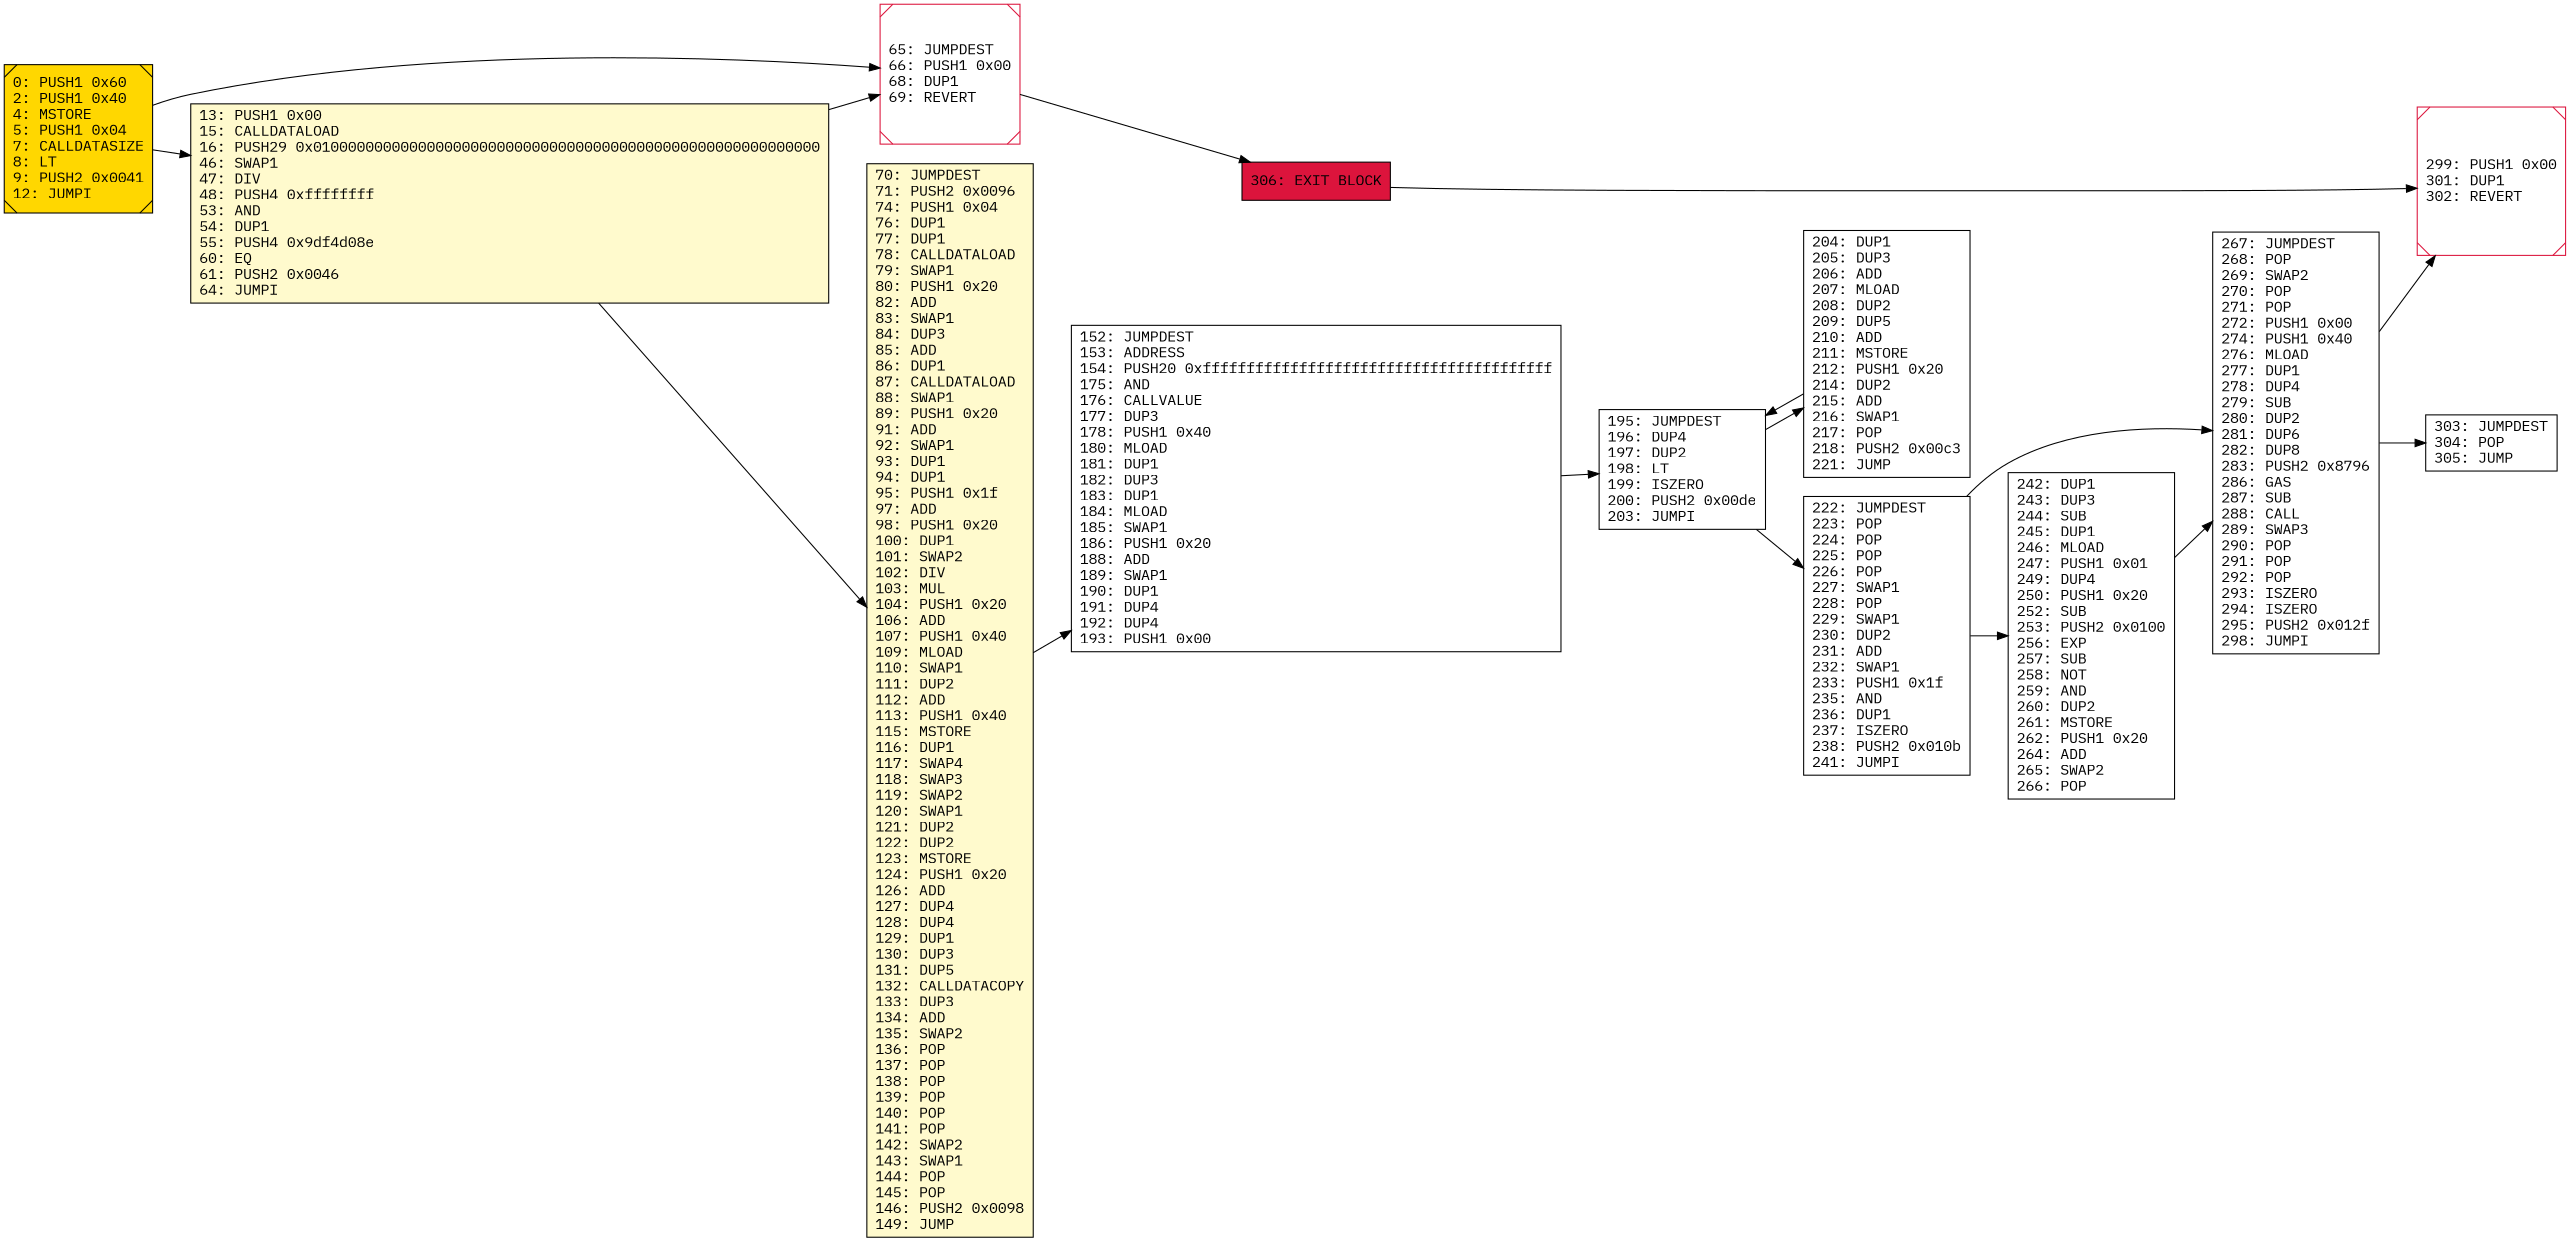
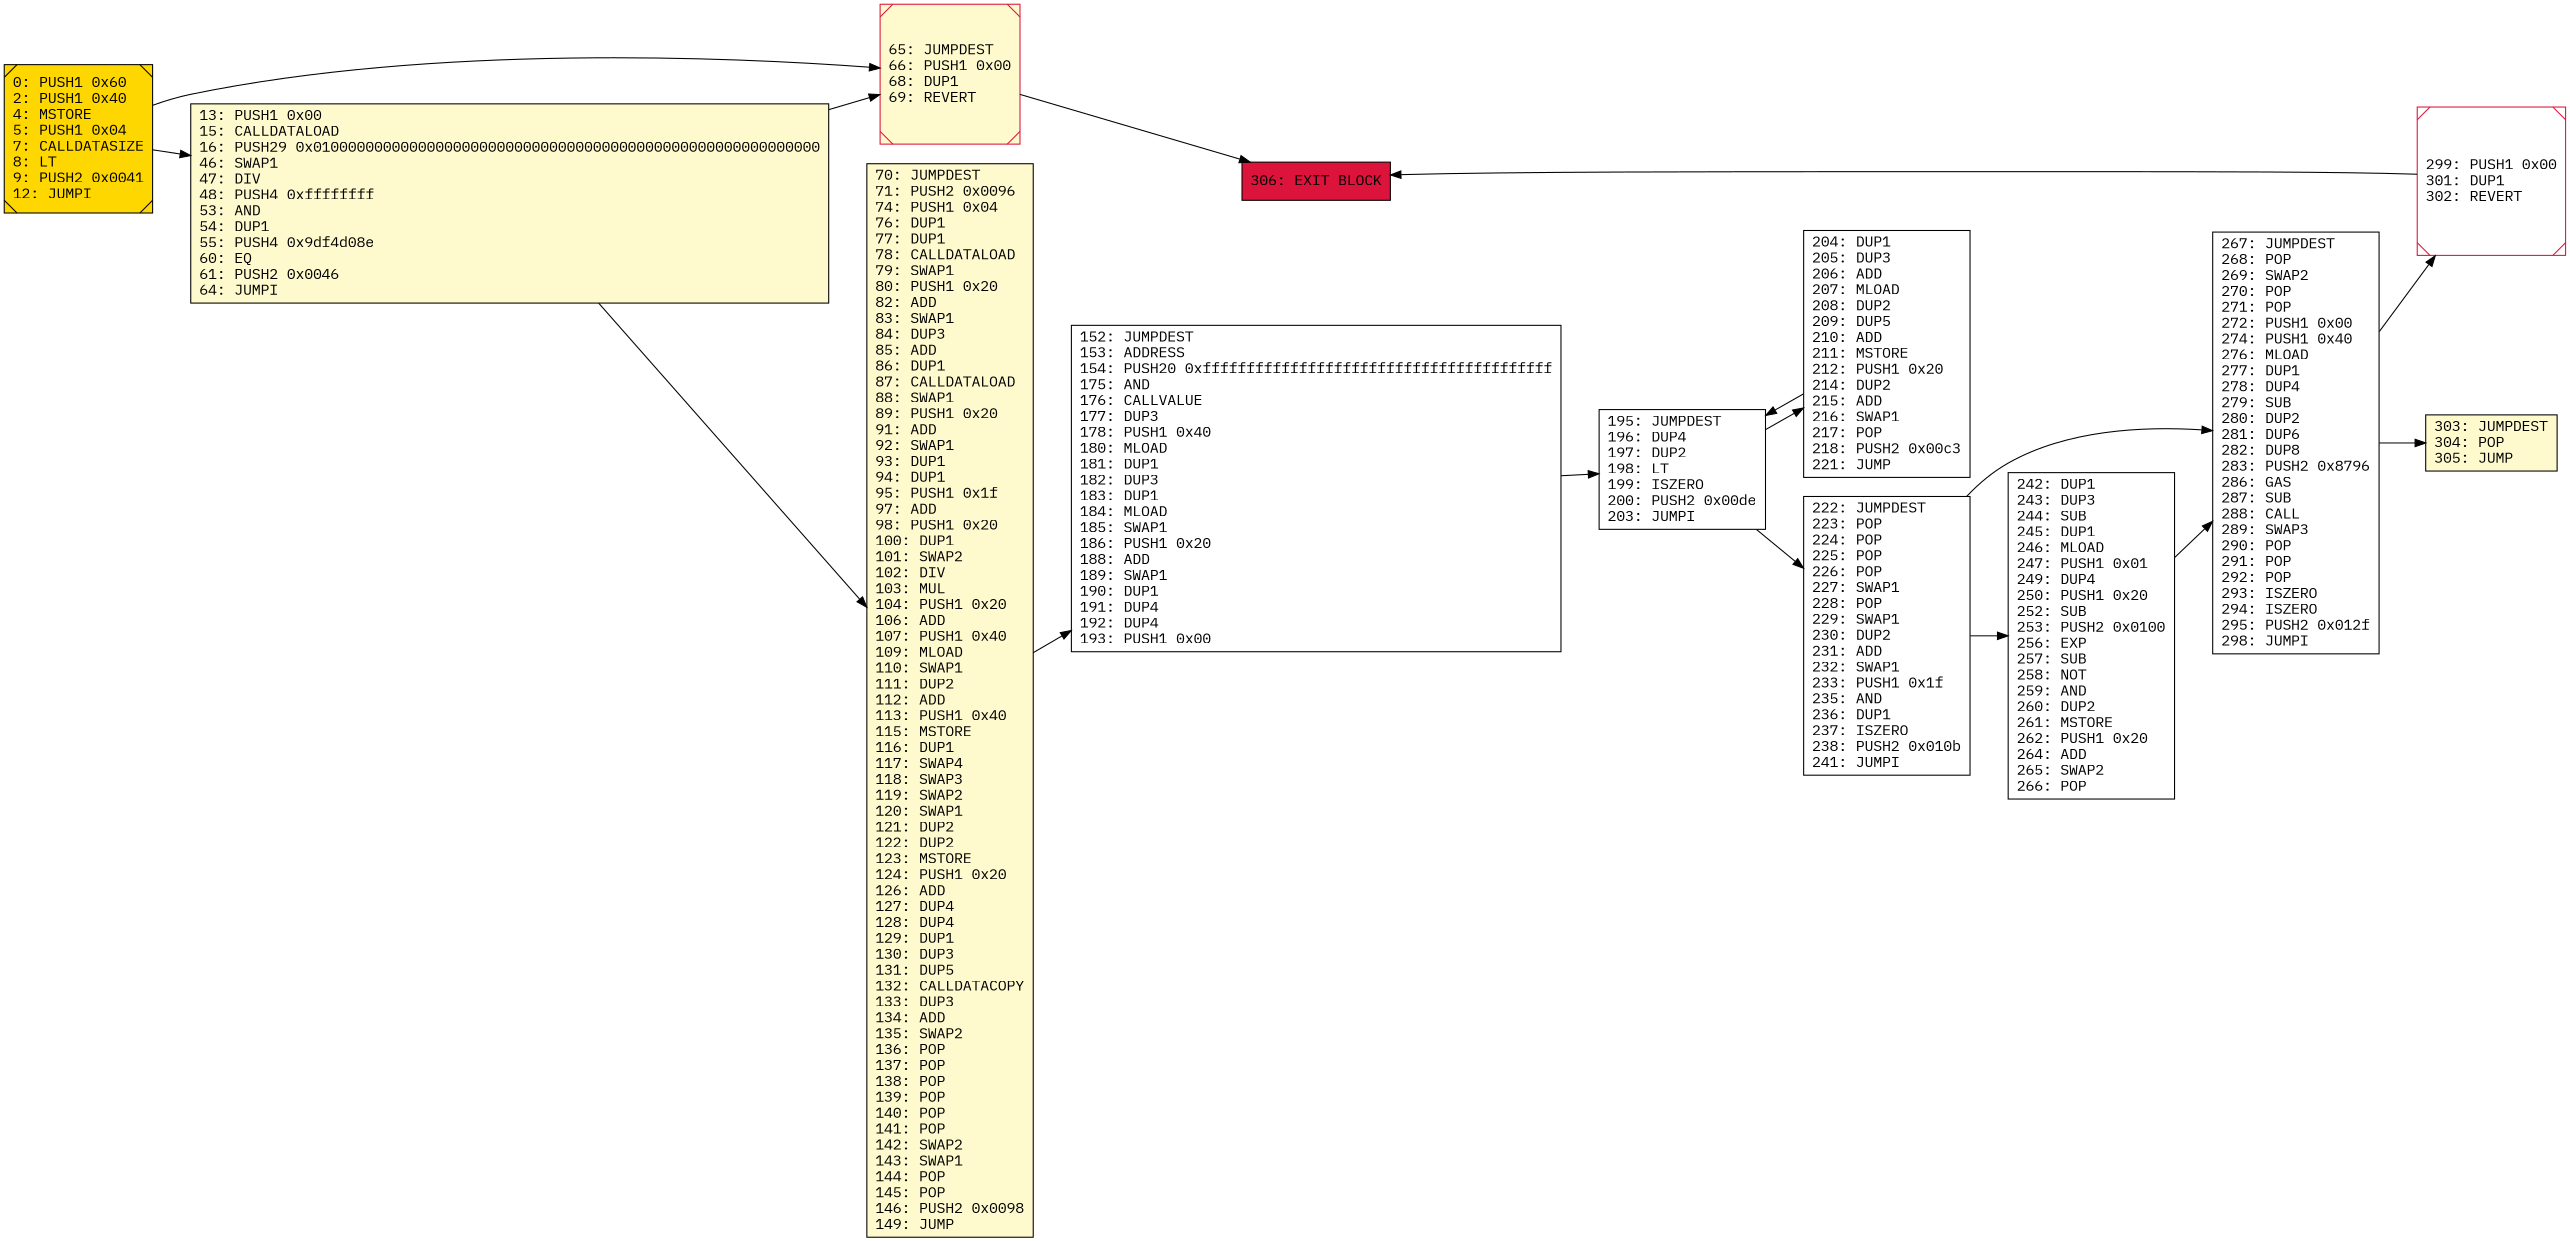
(950, 74) -> (950, 74)
(1898, 191) -> (1909, 172)
(2491, 443) -> (2491, 443)
